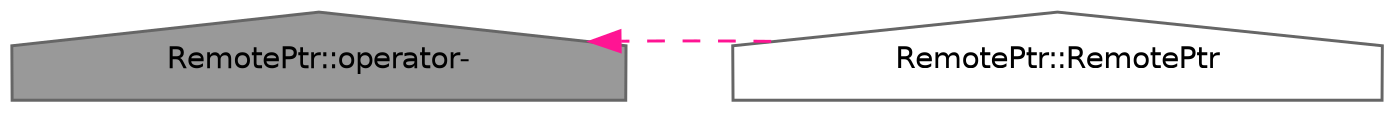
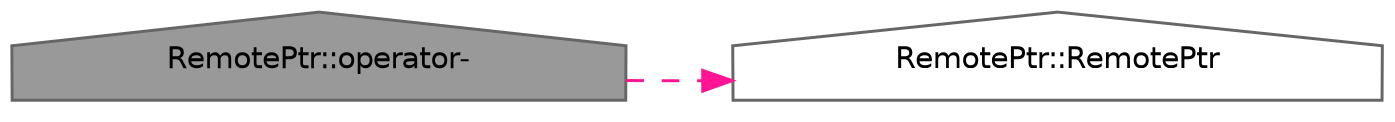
(696, 41) -> (664, 81)
